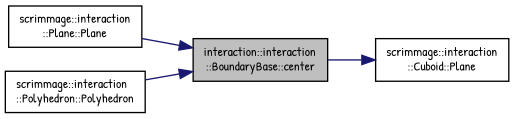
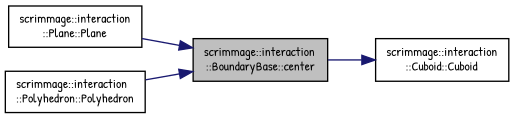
(260, 60) -> (260, 60)
(442, 60) -> (442, 60)
